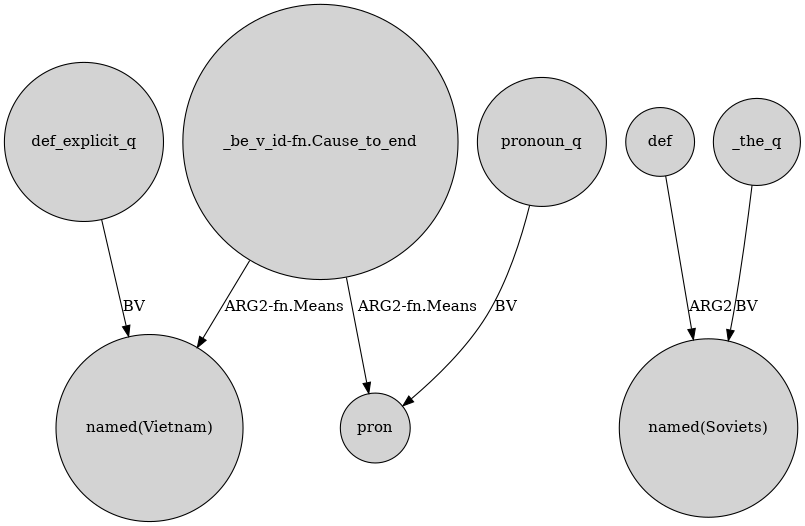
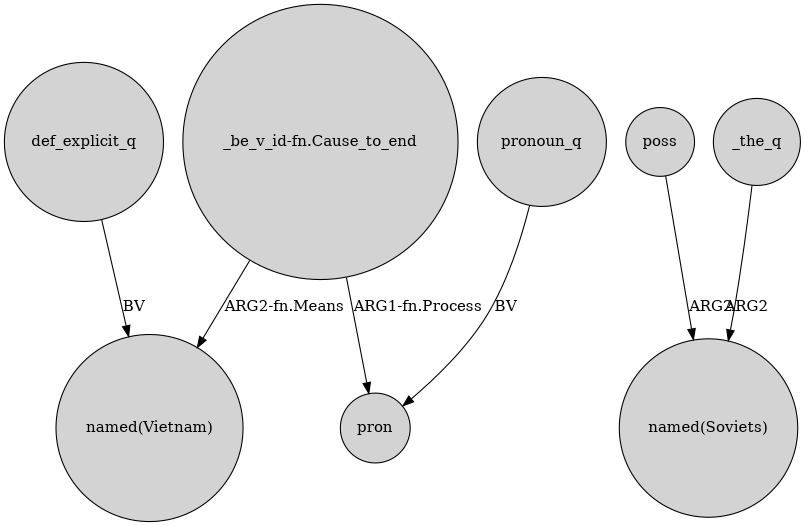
(660, 142) -> (660, 142)
(418, 307) -> (418, 307)
(747, 307) -> (747, 307)
